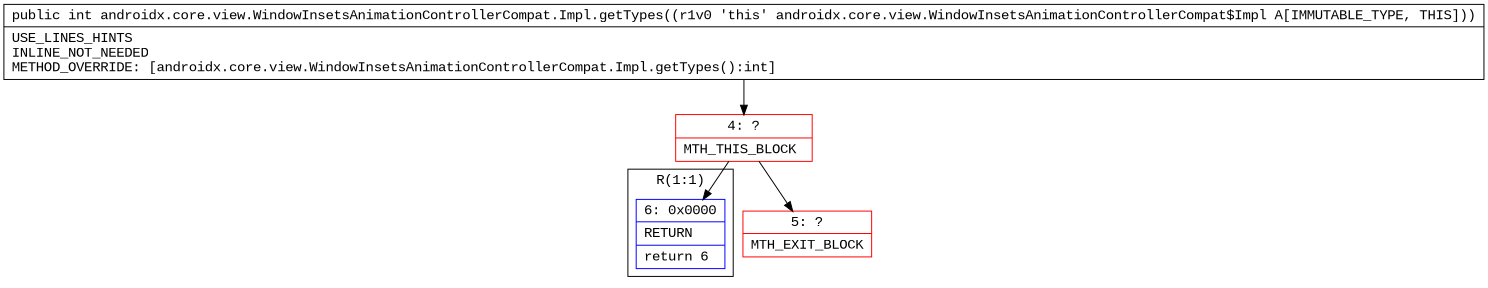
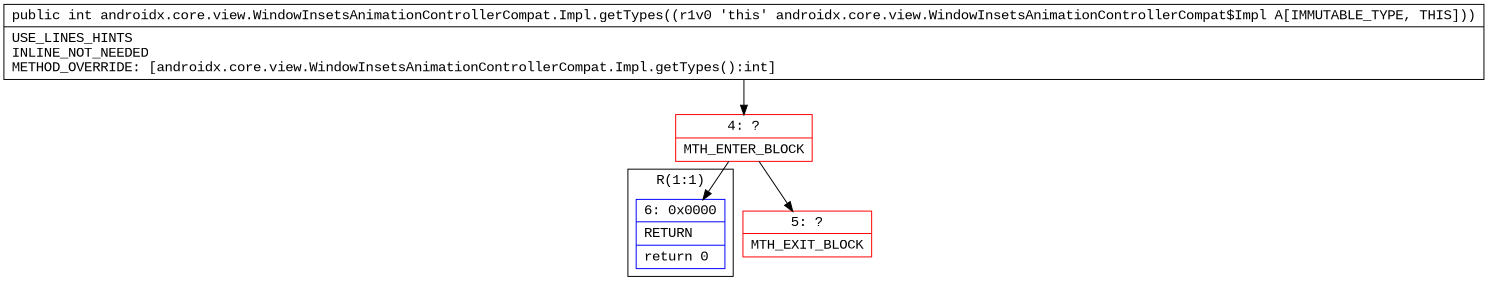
(740, 149) -> (744, 149)
(677, 256) -> (677, 256)
